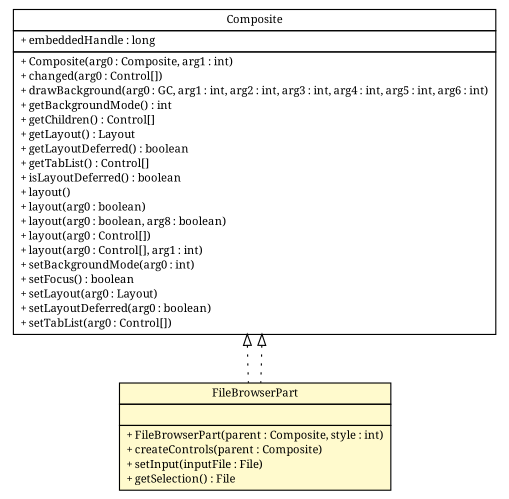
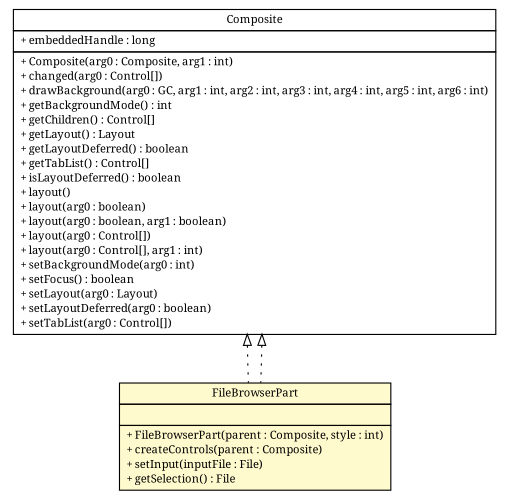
(124, 222) -> (124, 222)
